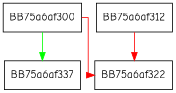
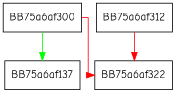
(42, 75) -> (42, 75)
